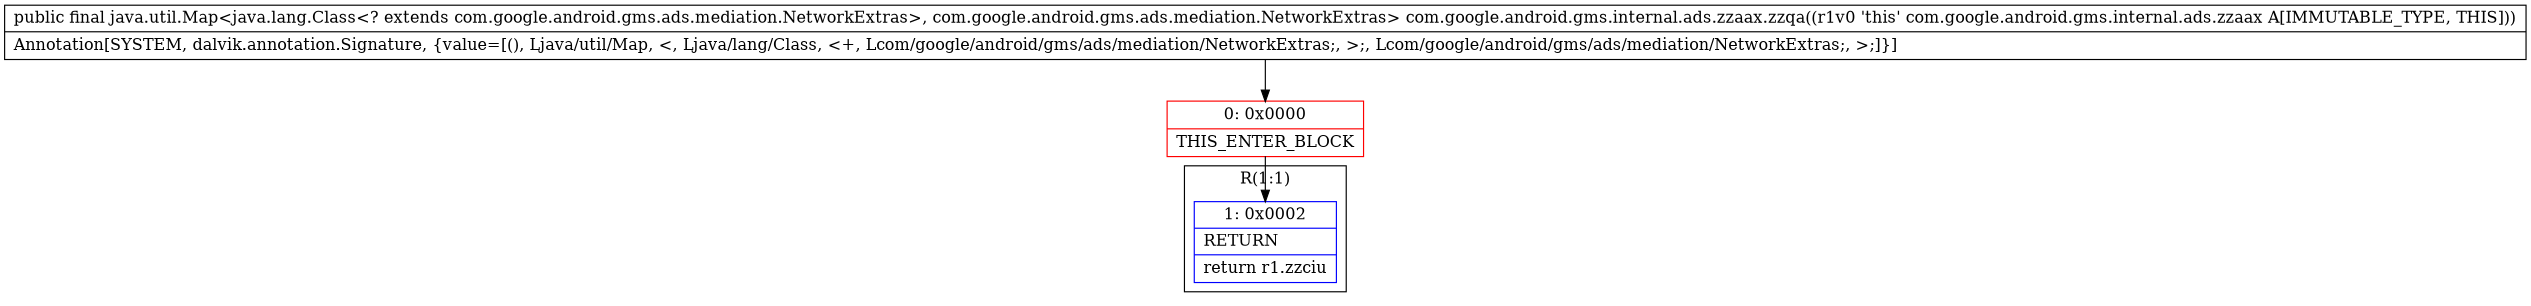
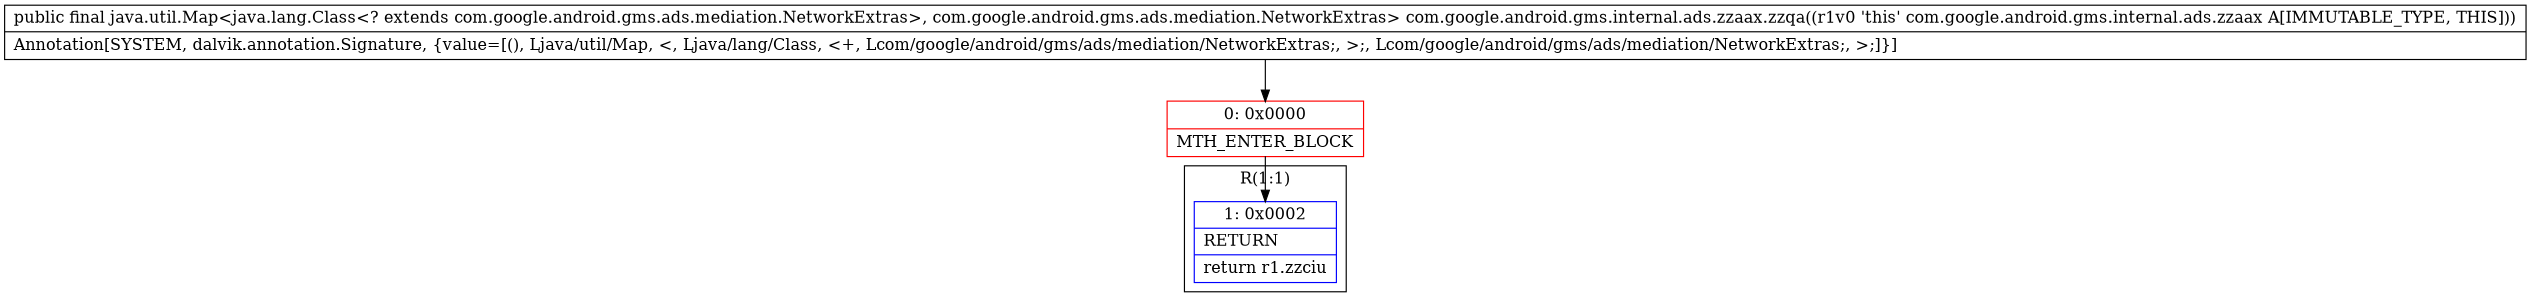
(1265, 142) -> (1265, 142)
